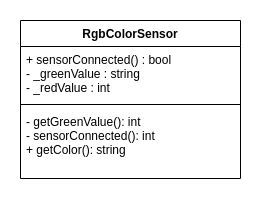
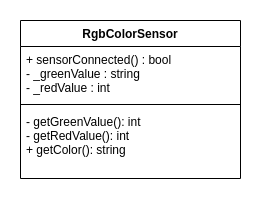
(92, 122) -> (92, 122)
